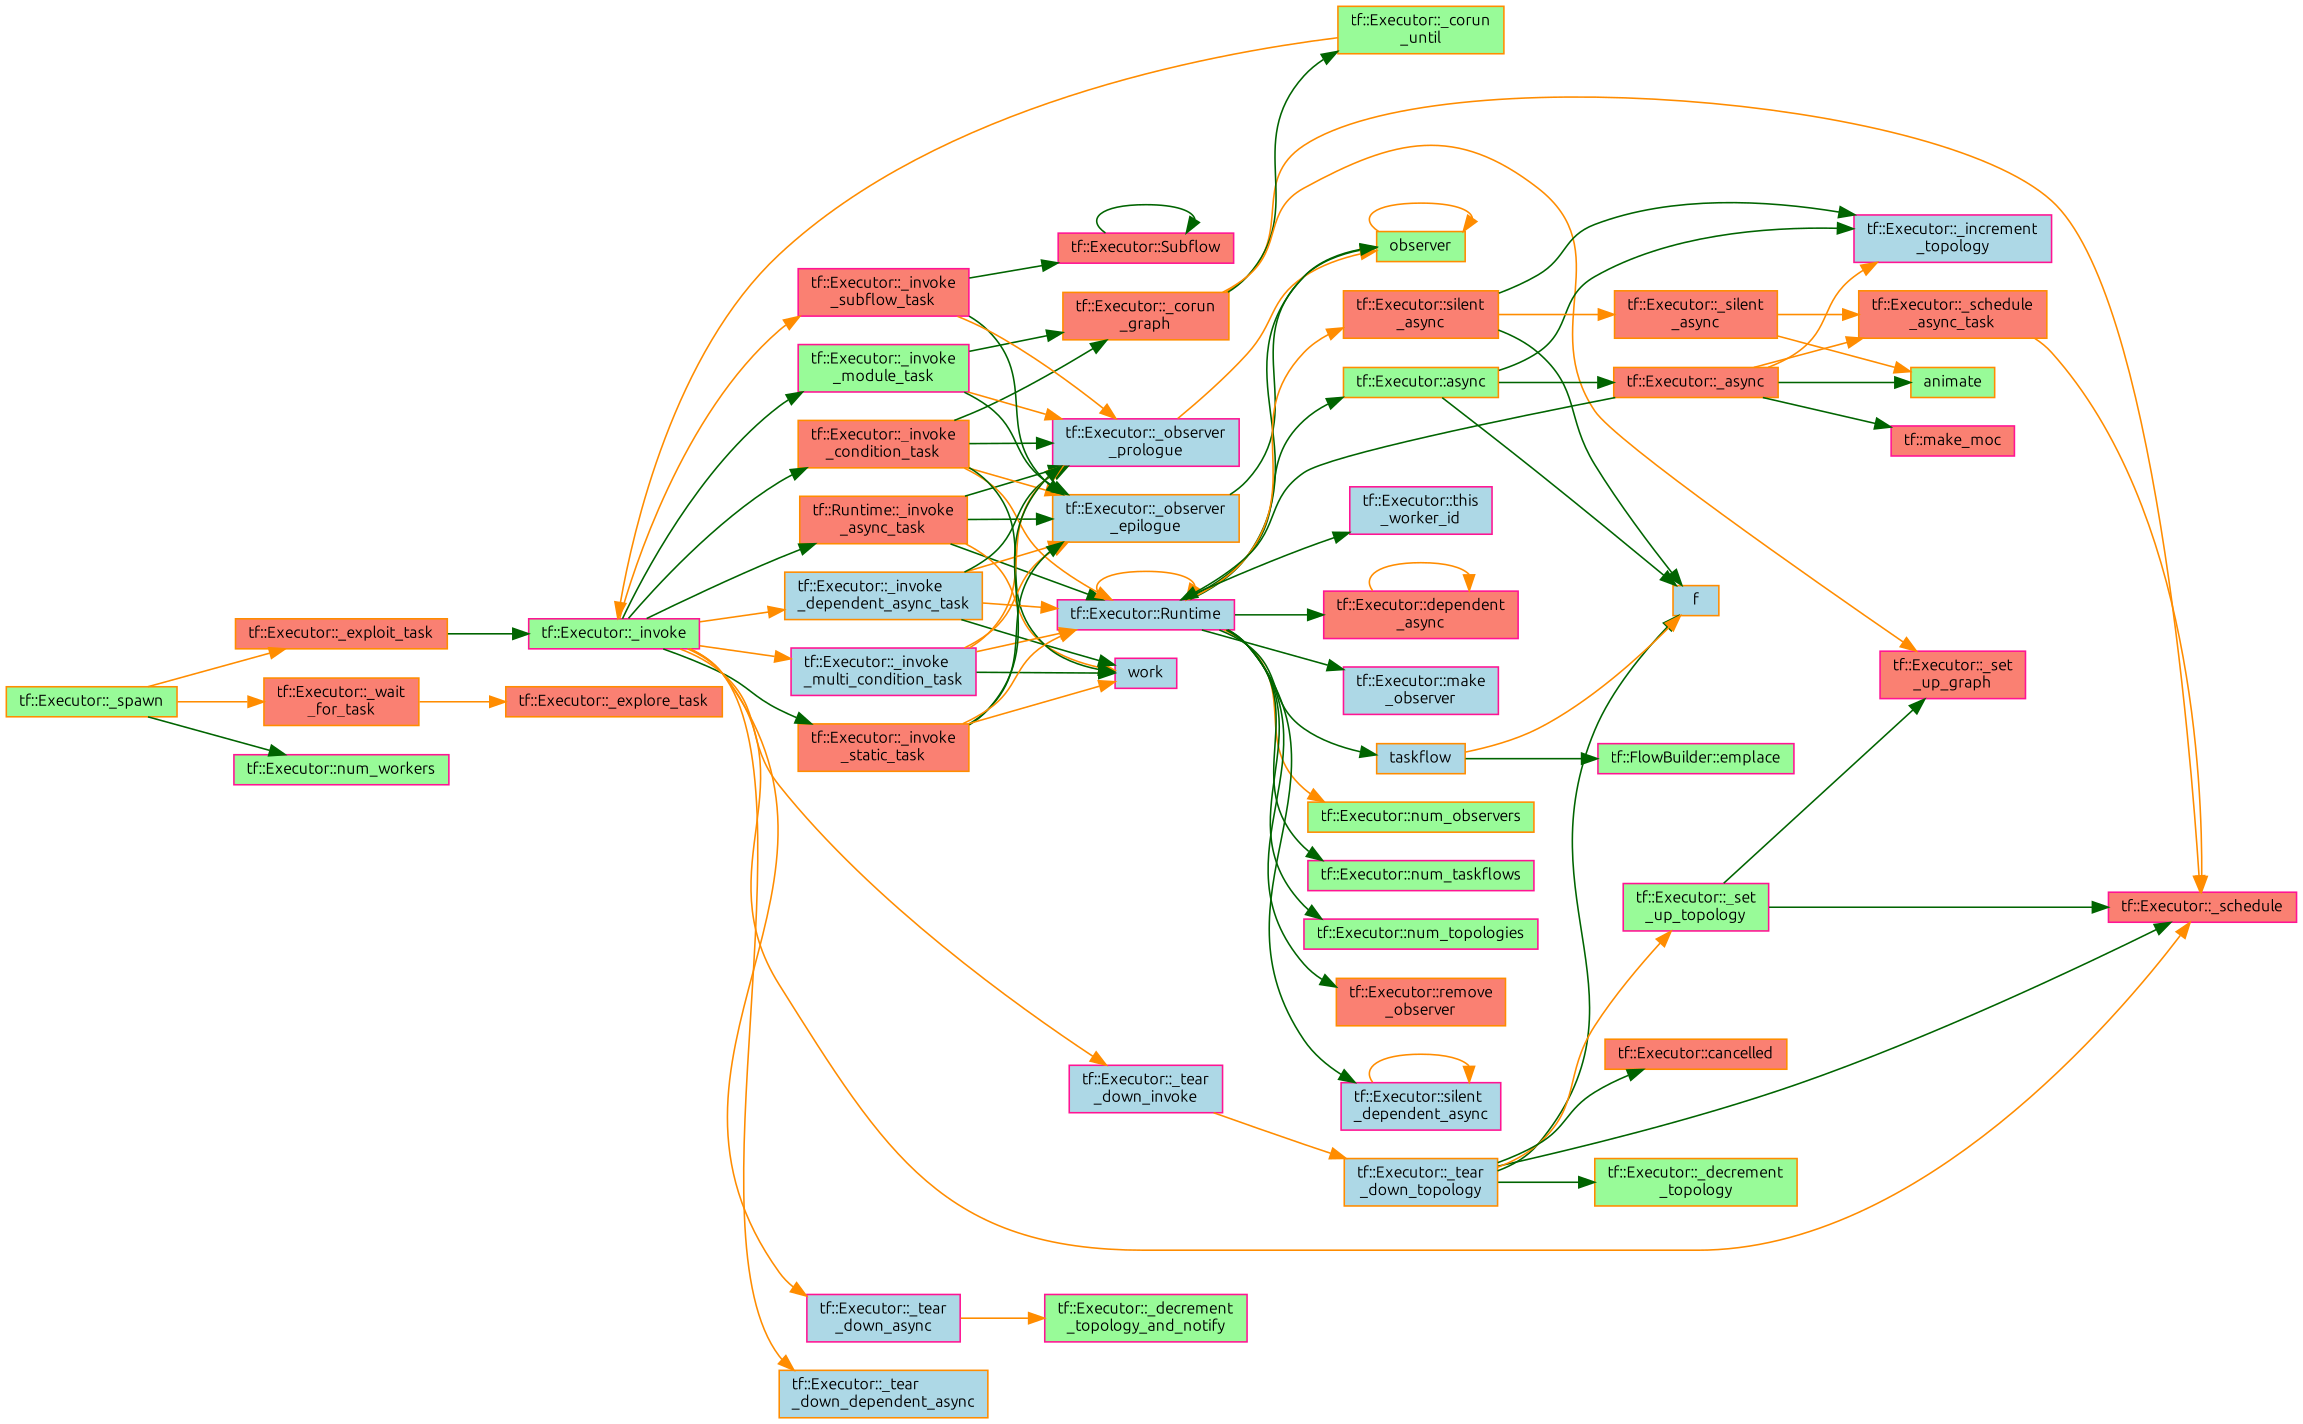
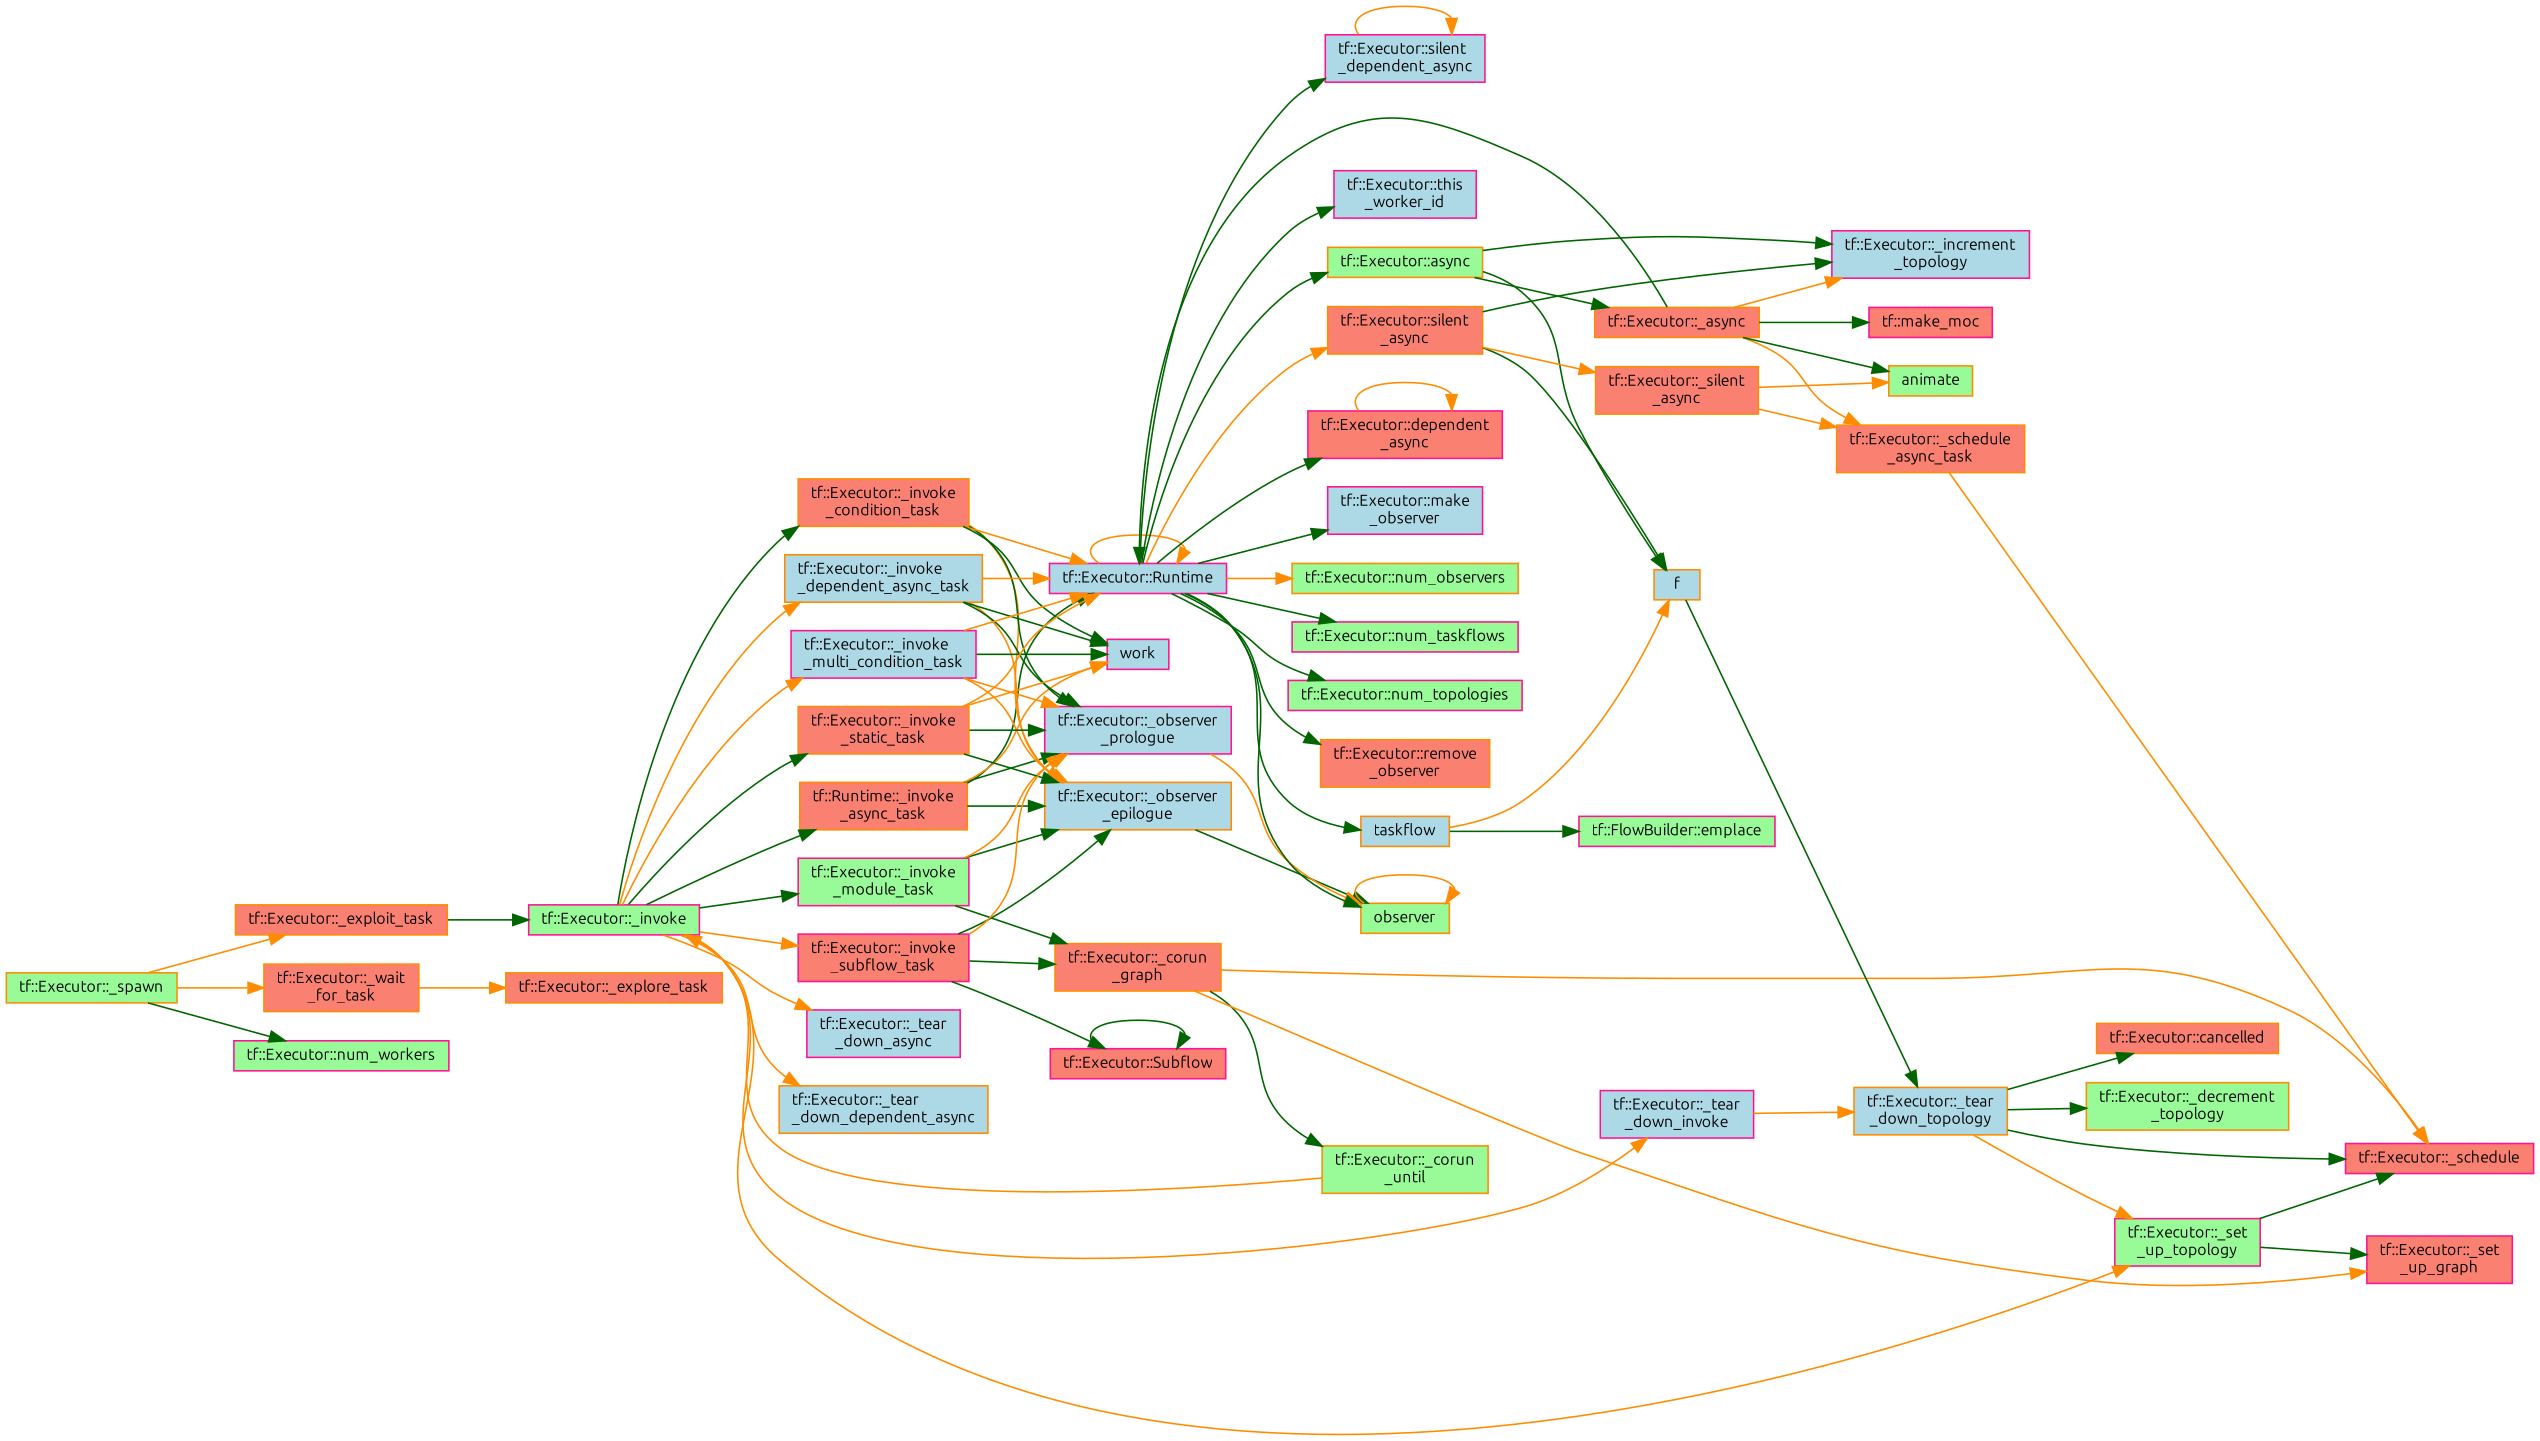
(1025, 387) -> (1004, 962)
(1577, 903) -> (1798, 836)
(1294, 1250) -> (1257, 1428)
(1146, 1318) -> none
